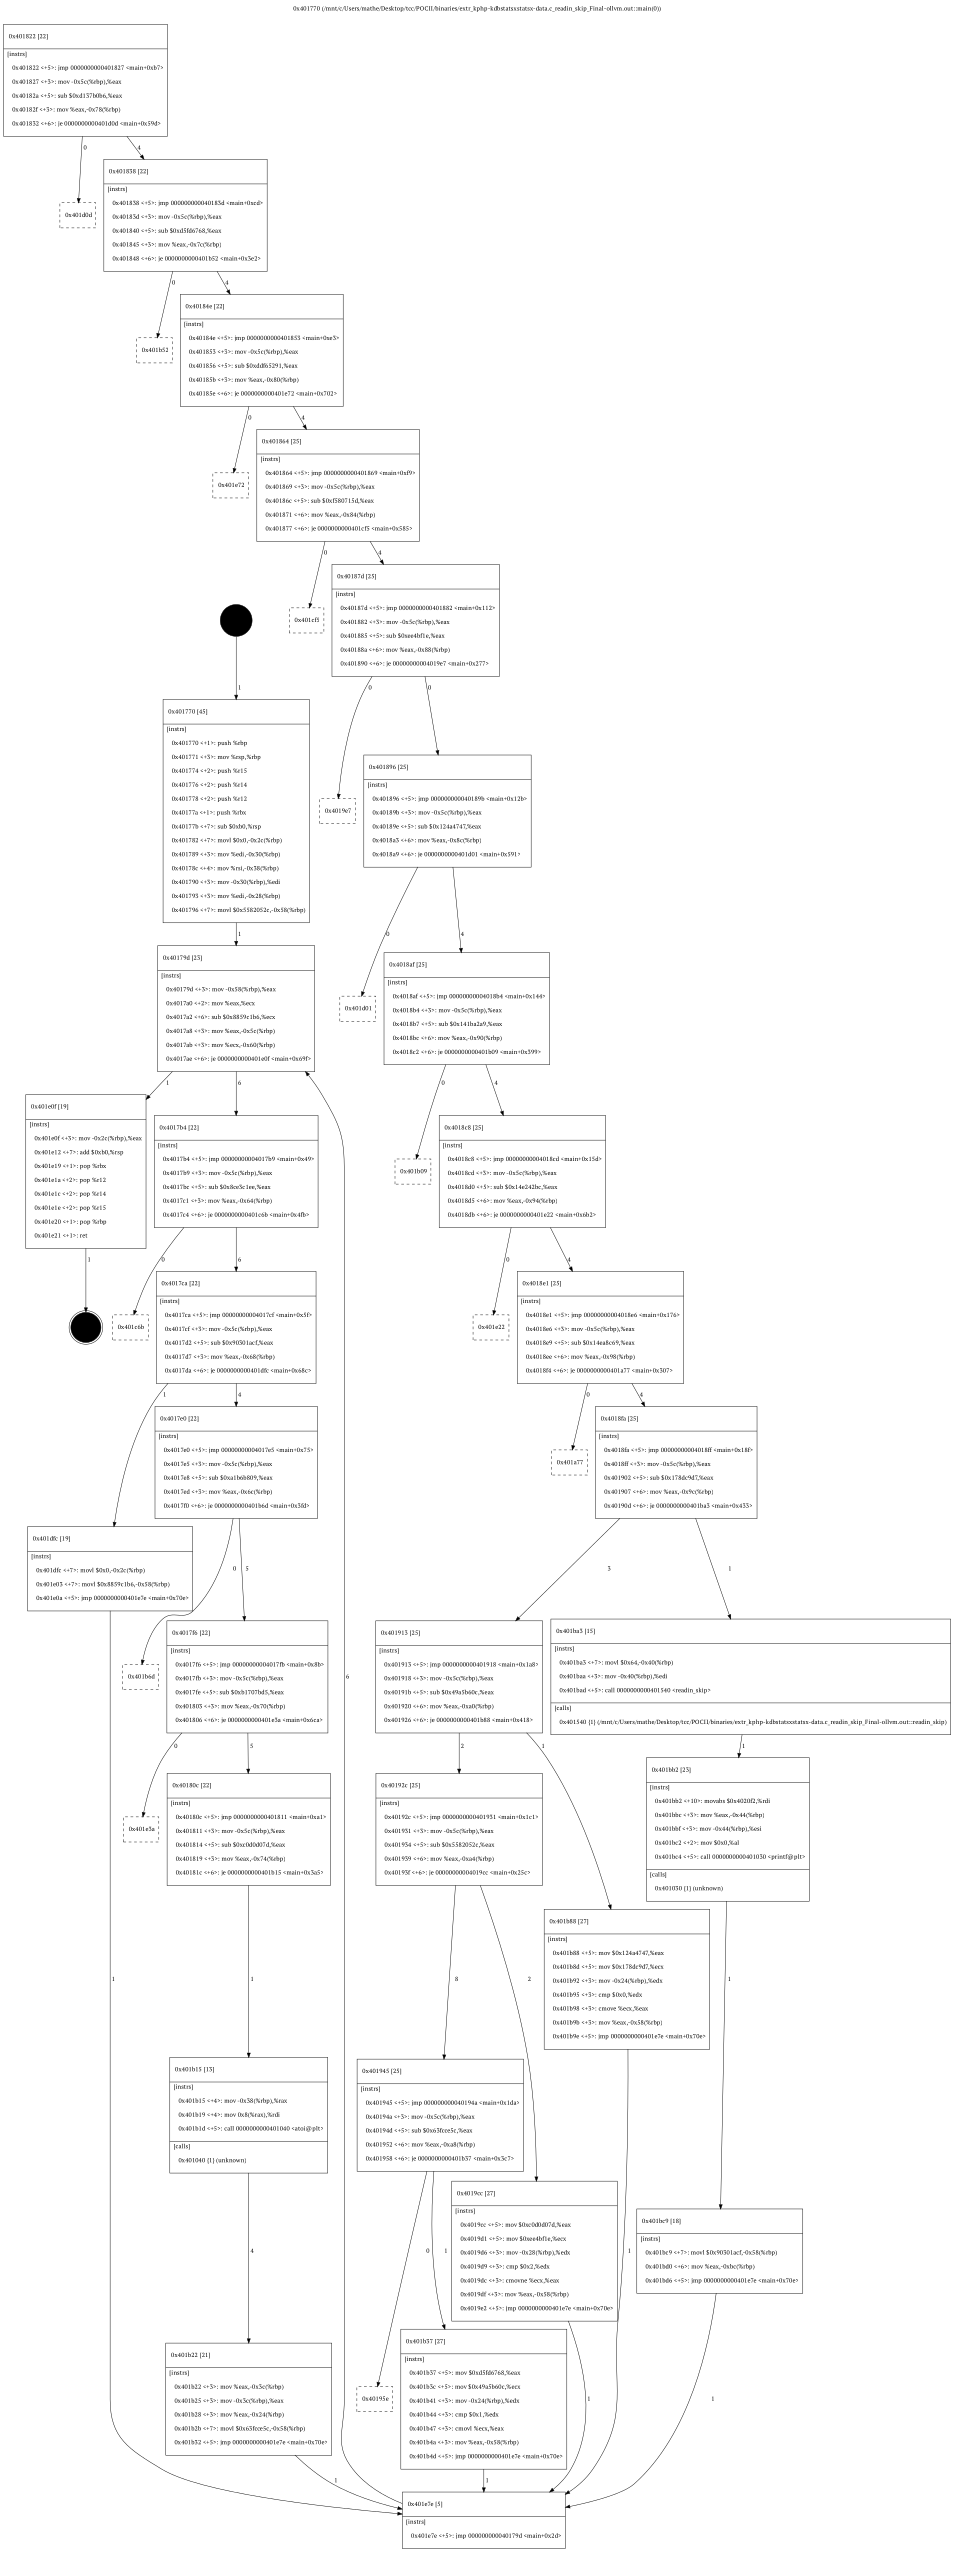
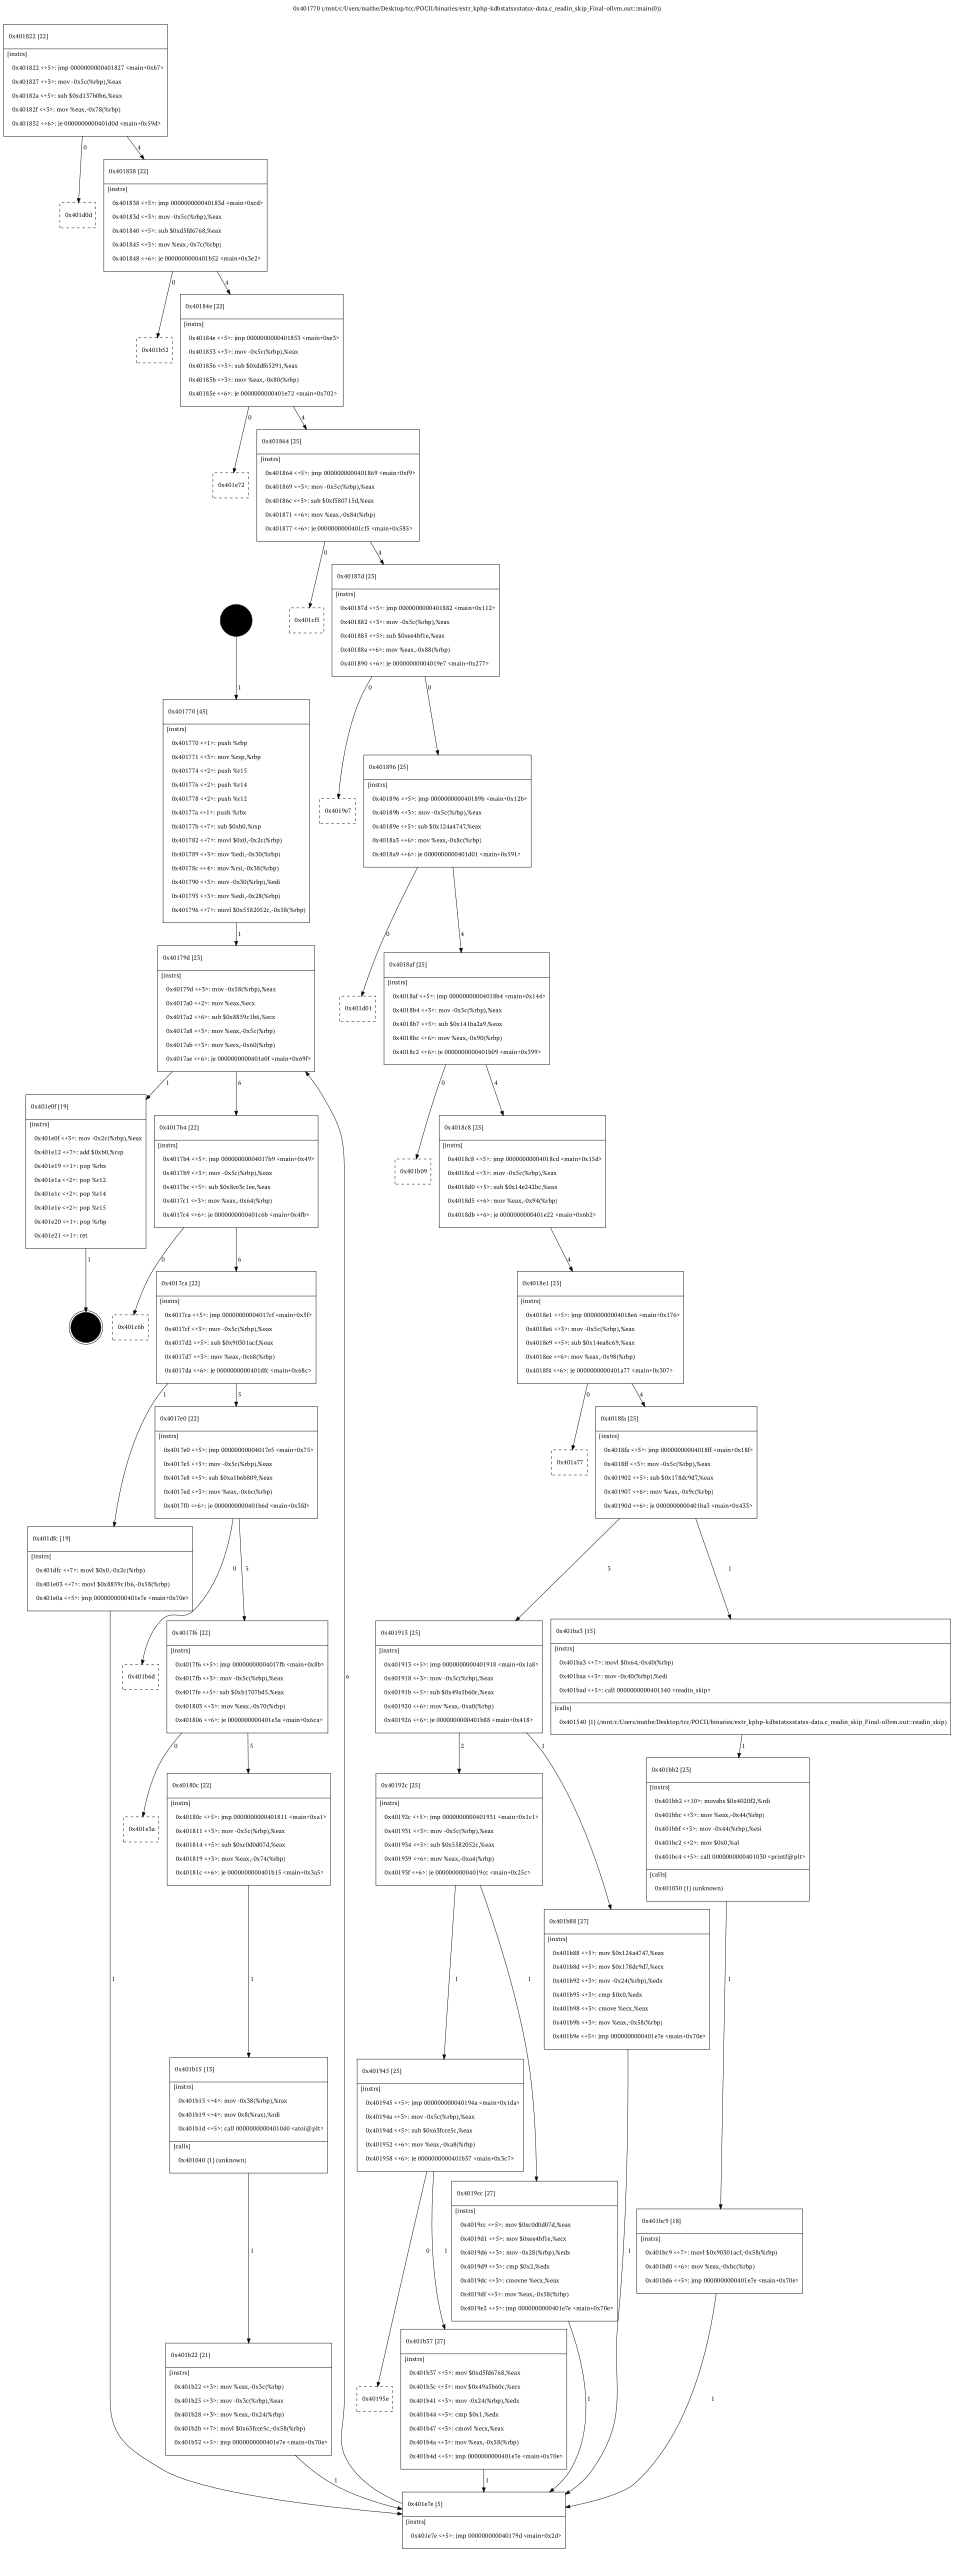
(491, 1327) -> none
(239, 1395) -> (239, 1395)
(456, 1979) -> (456, 1979)
(529, 1979) -> (529, 1979)
(251, 2251) -> (251, 2251)
